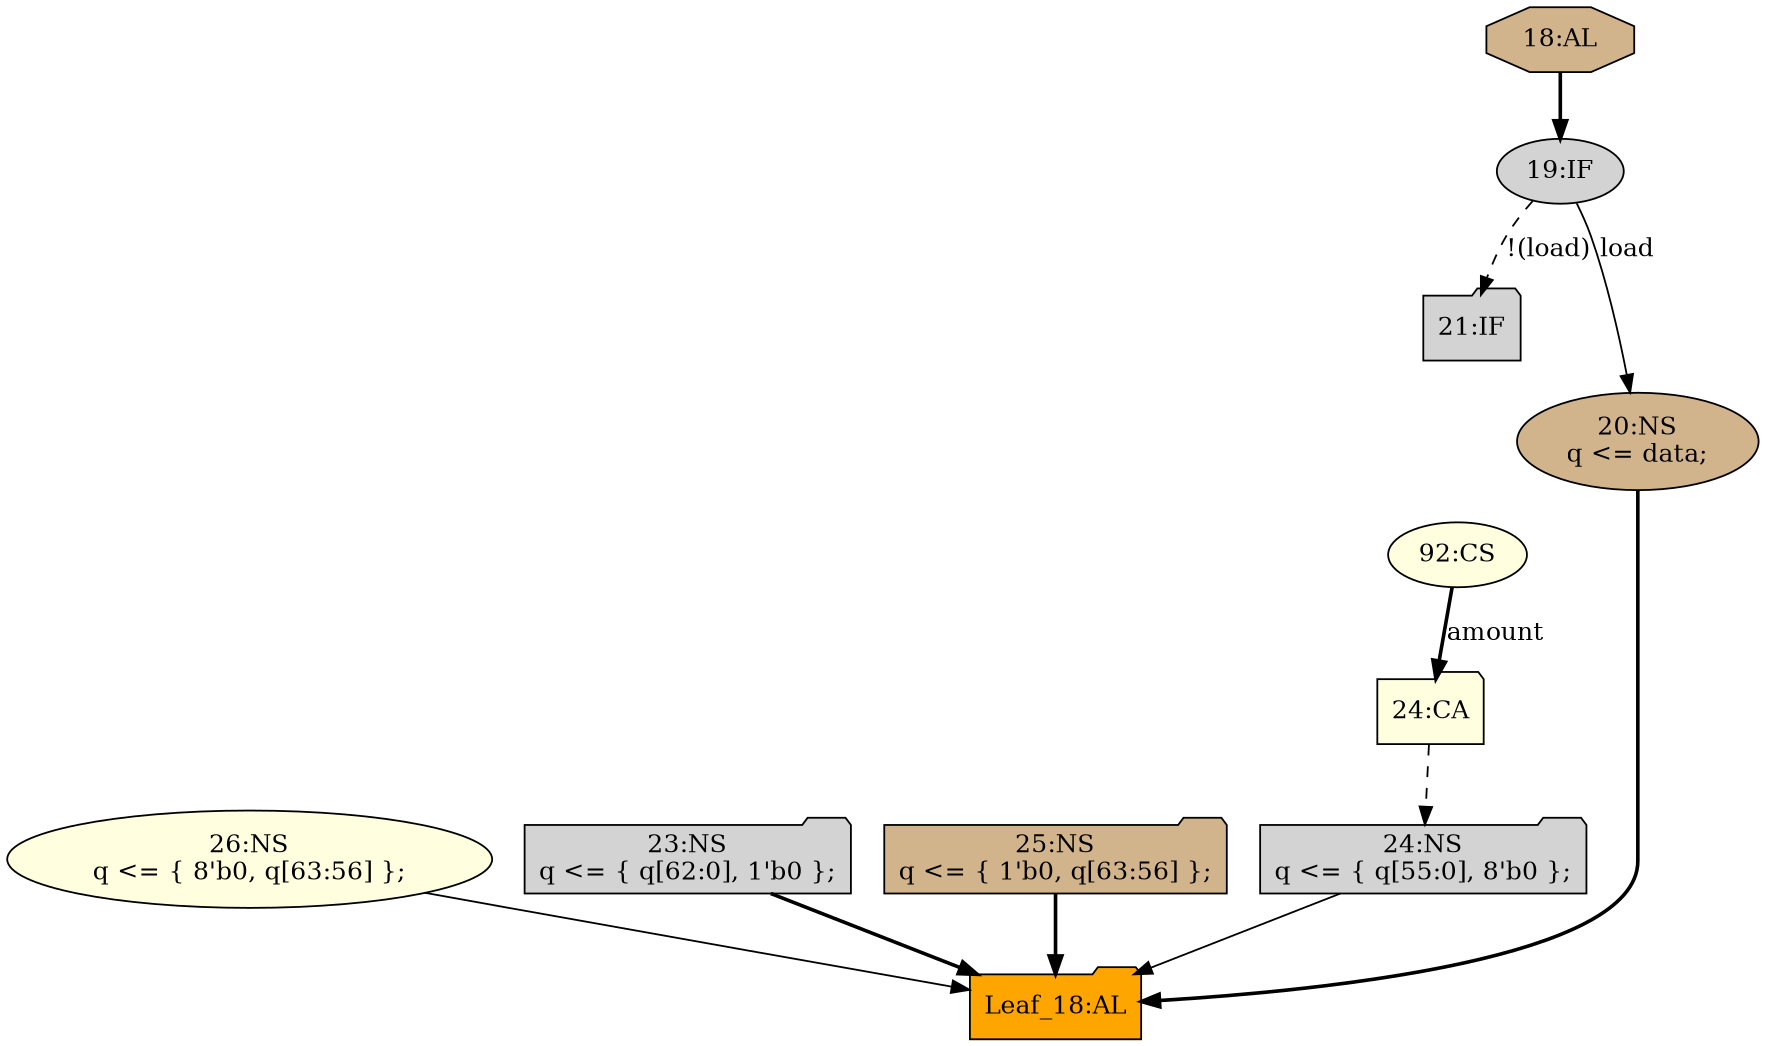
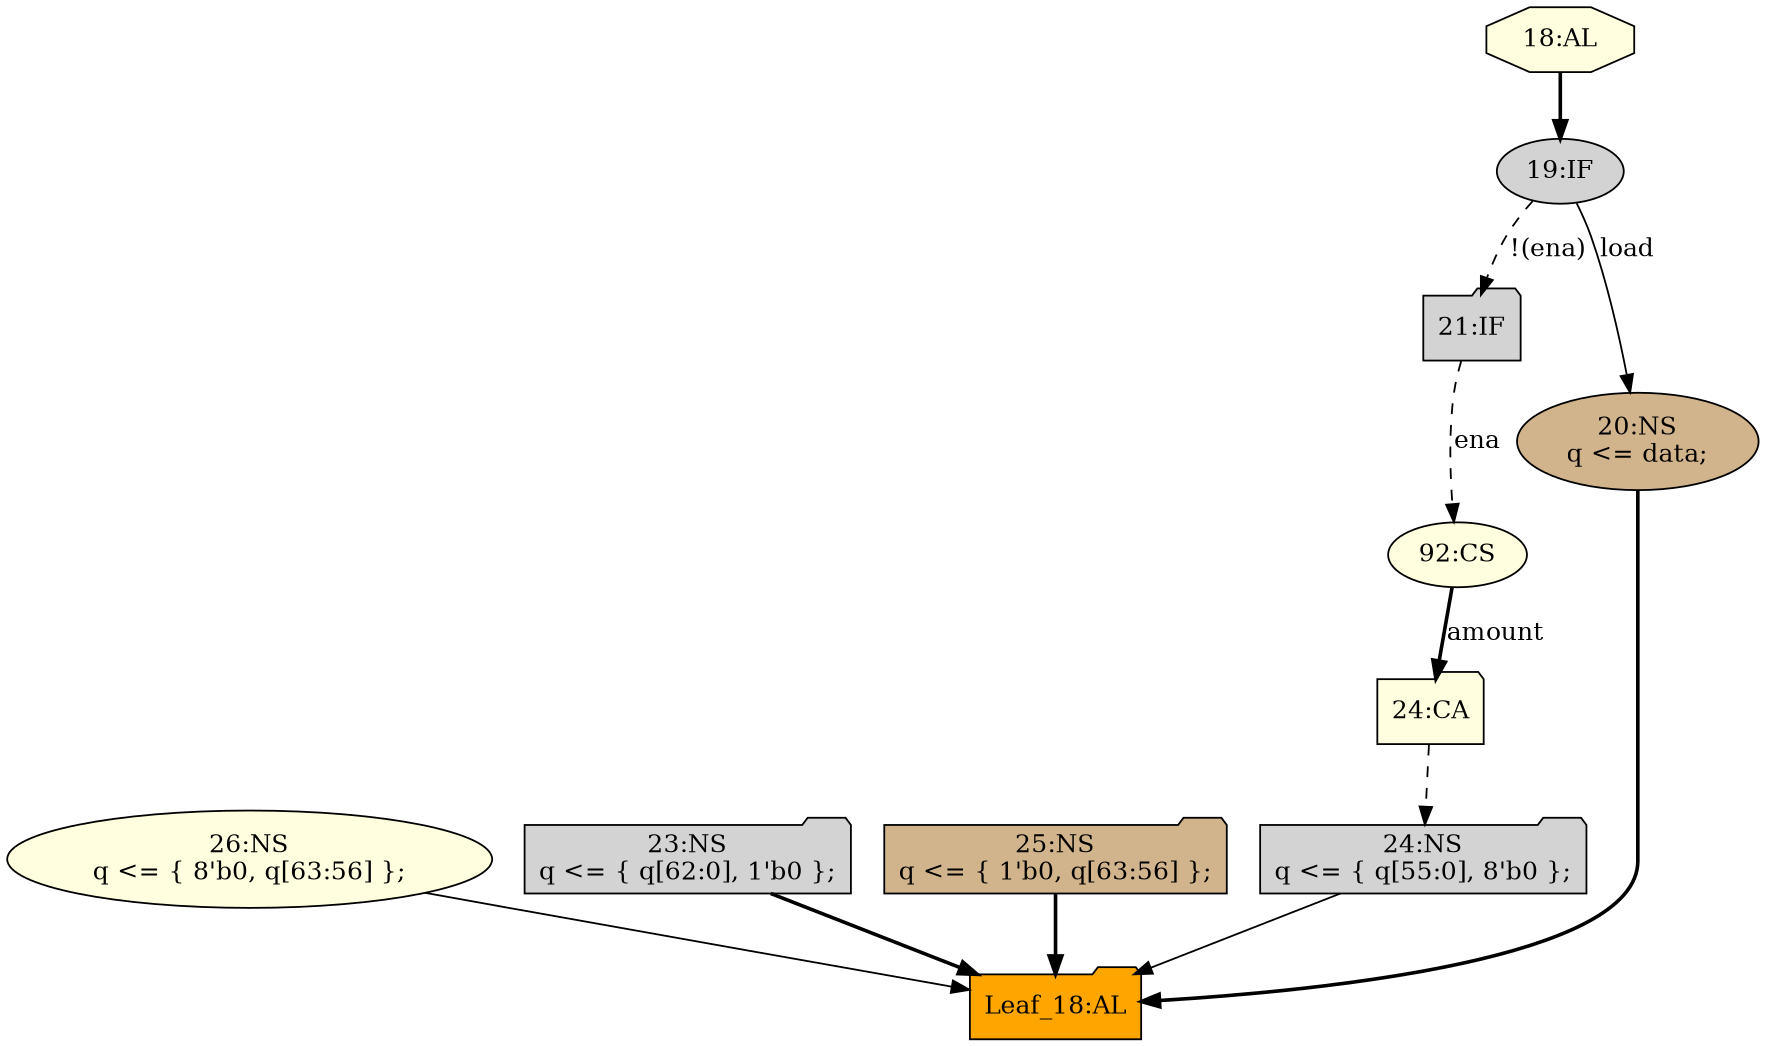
(1560, 40) -> (1560, 40)
(1549, 250) -> (1549, 250)
none -> (1451, 432)
